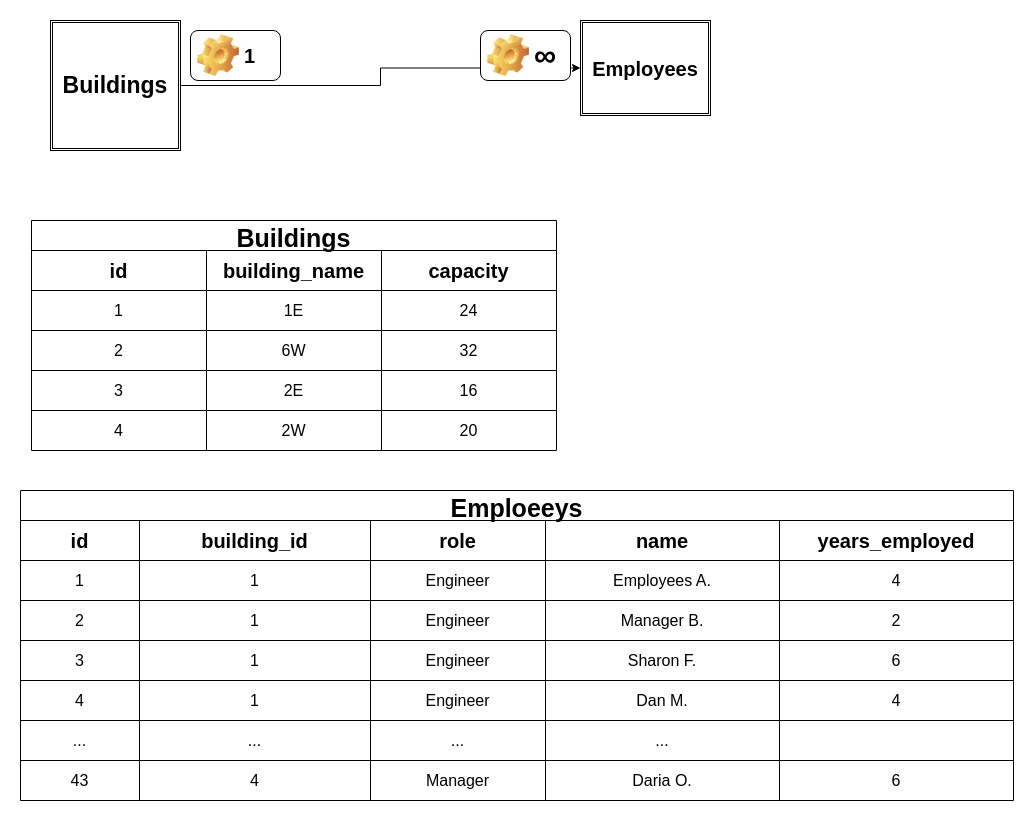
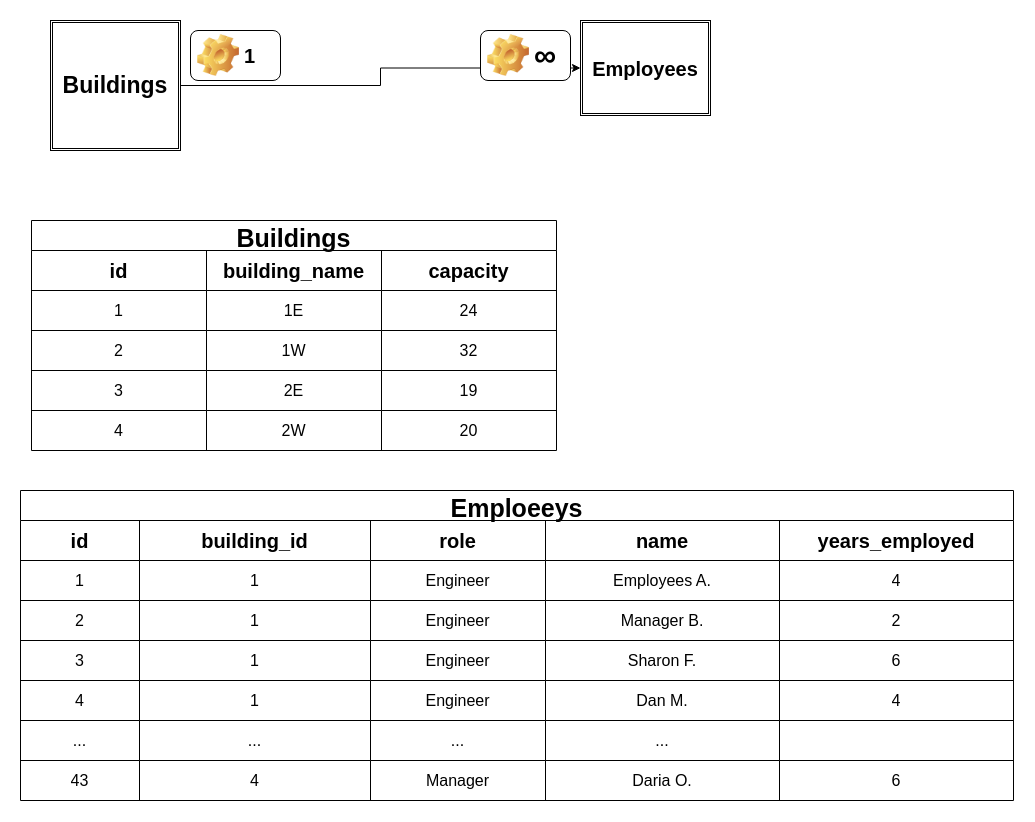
(294, 351) -> (294, 351)
(469, 391) -> (469, 391)
